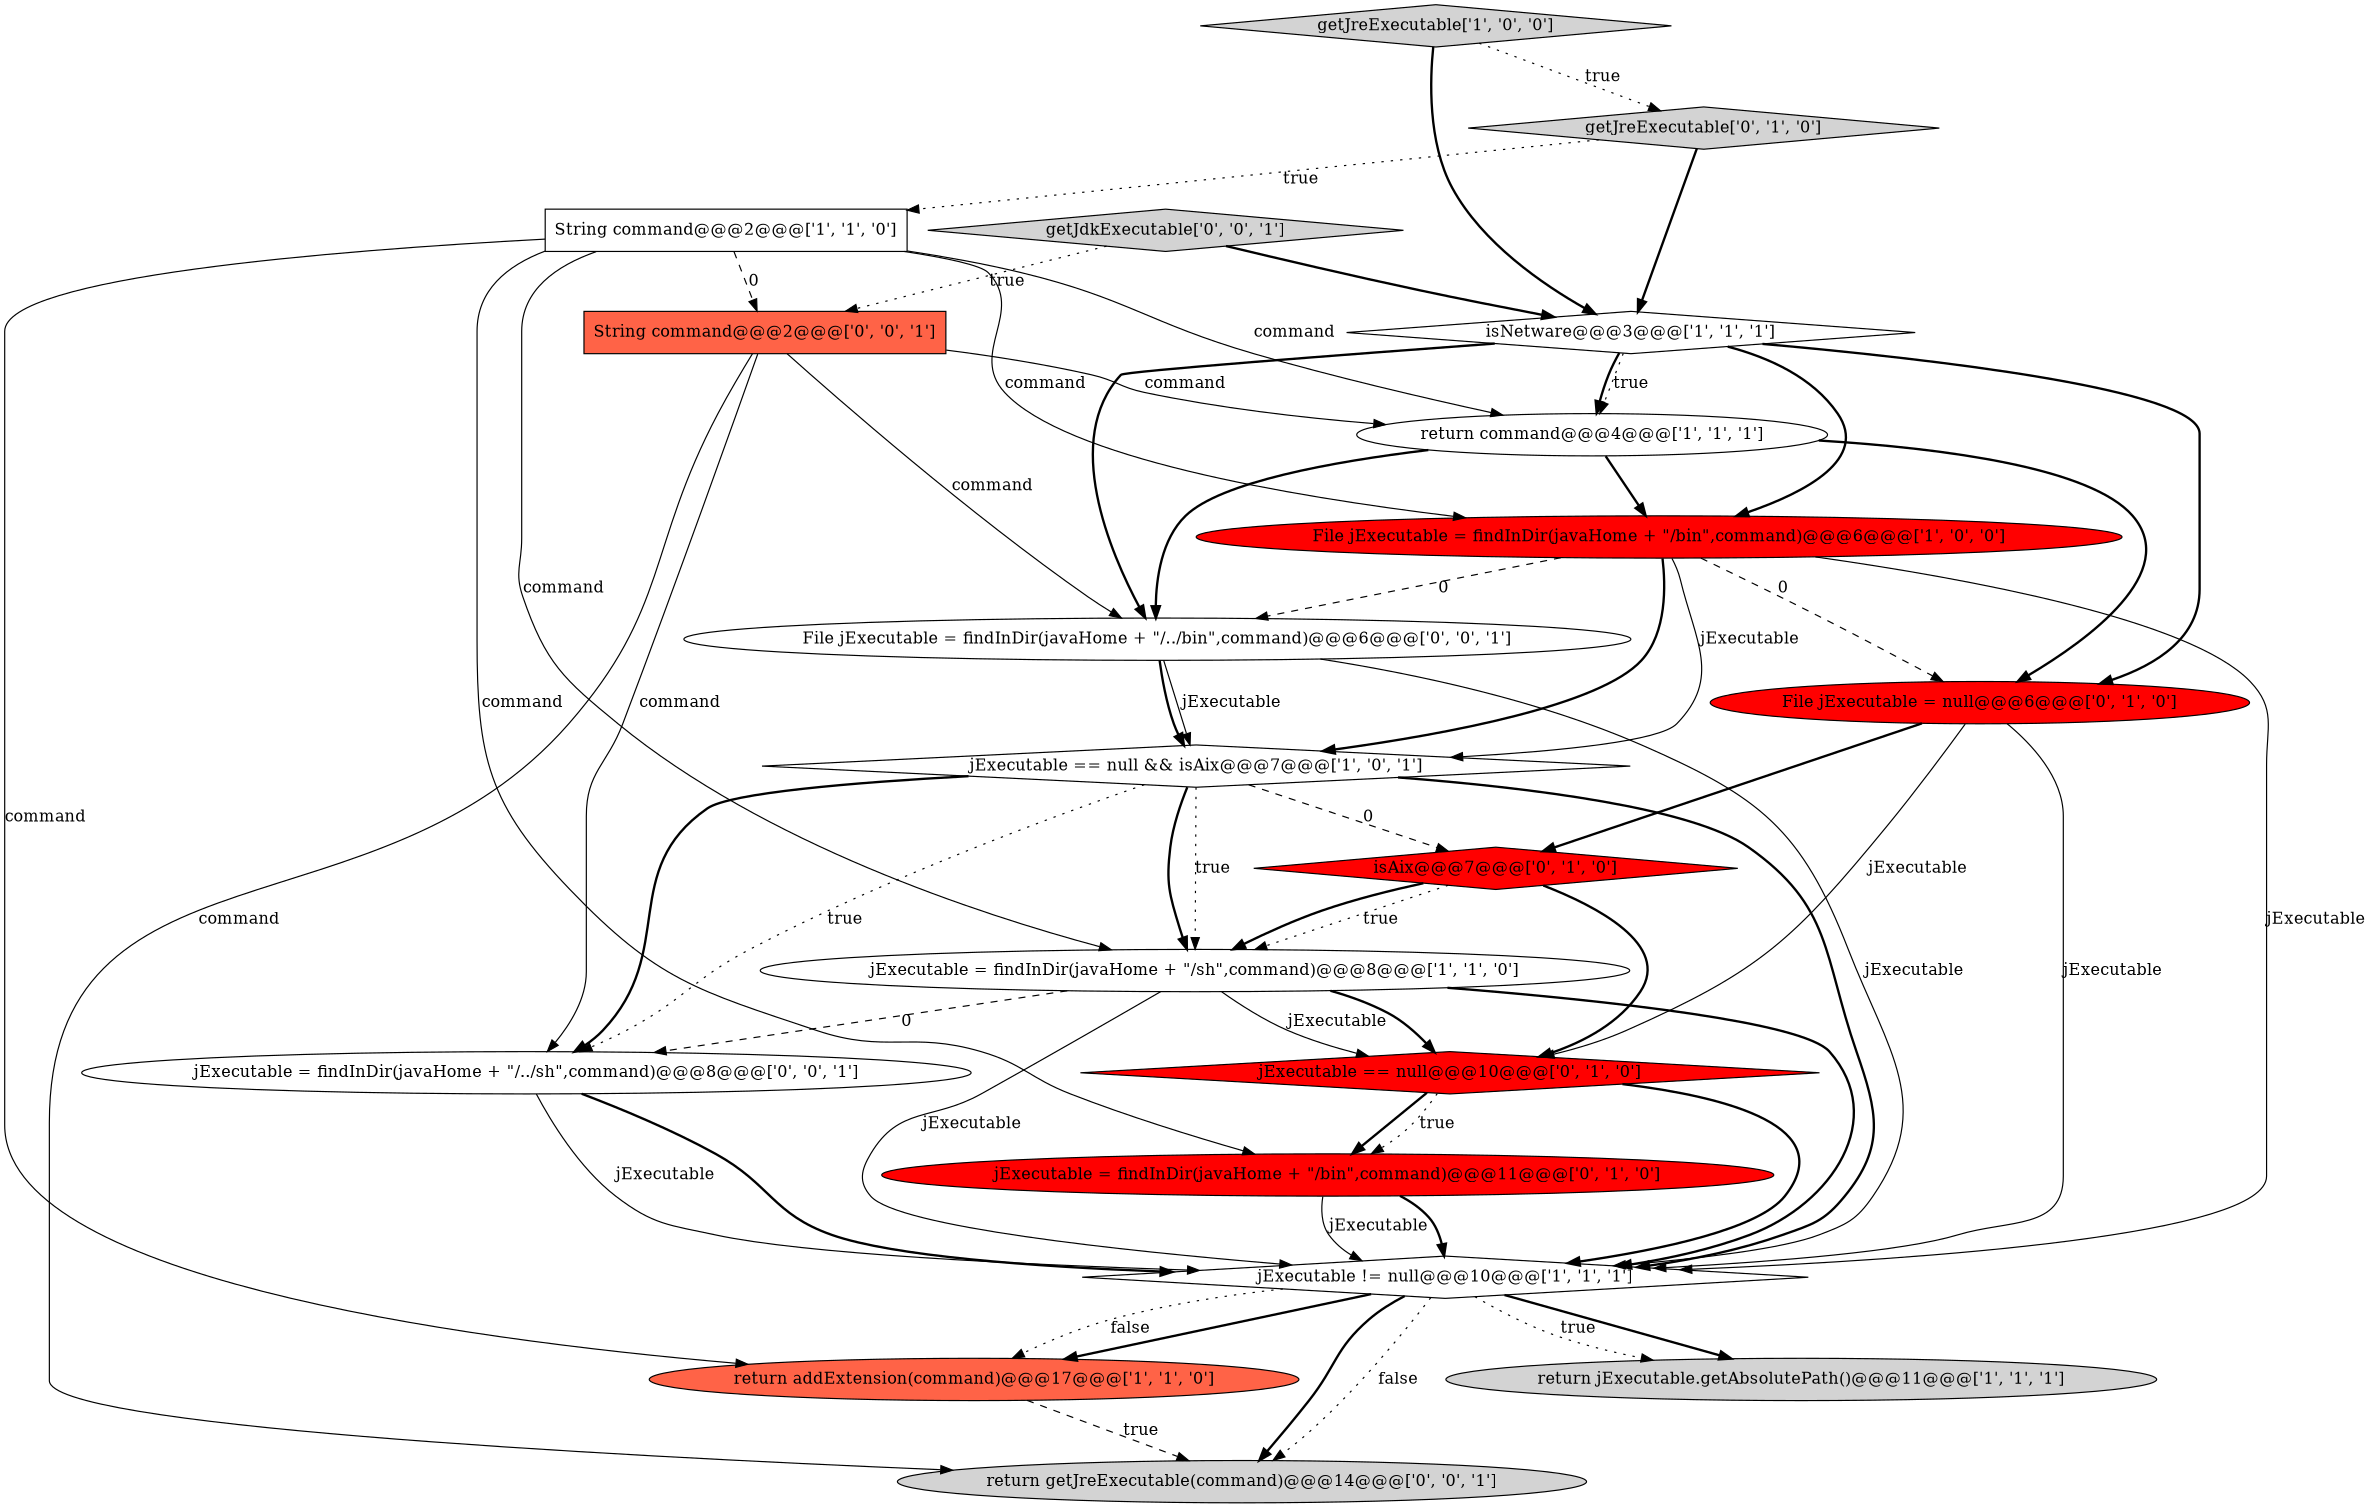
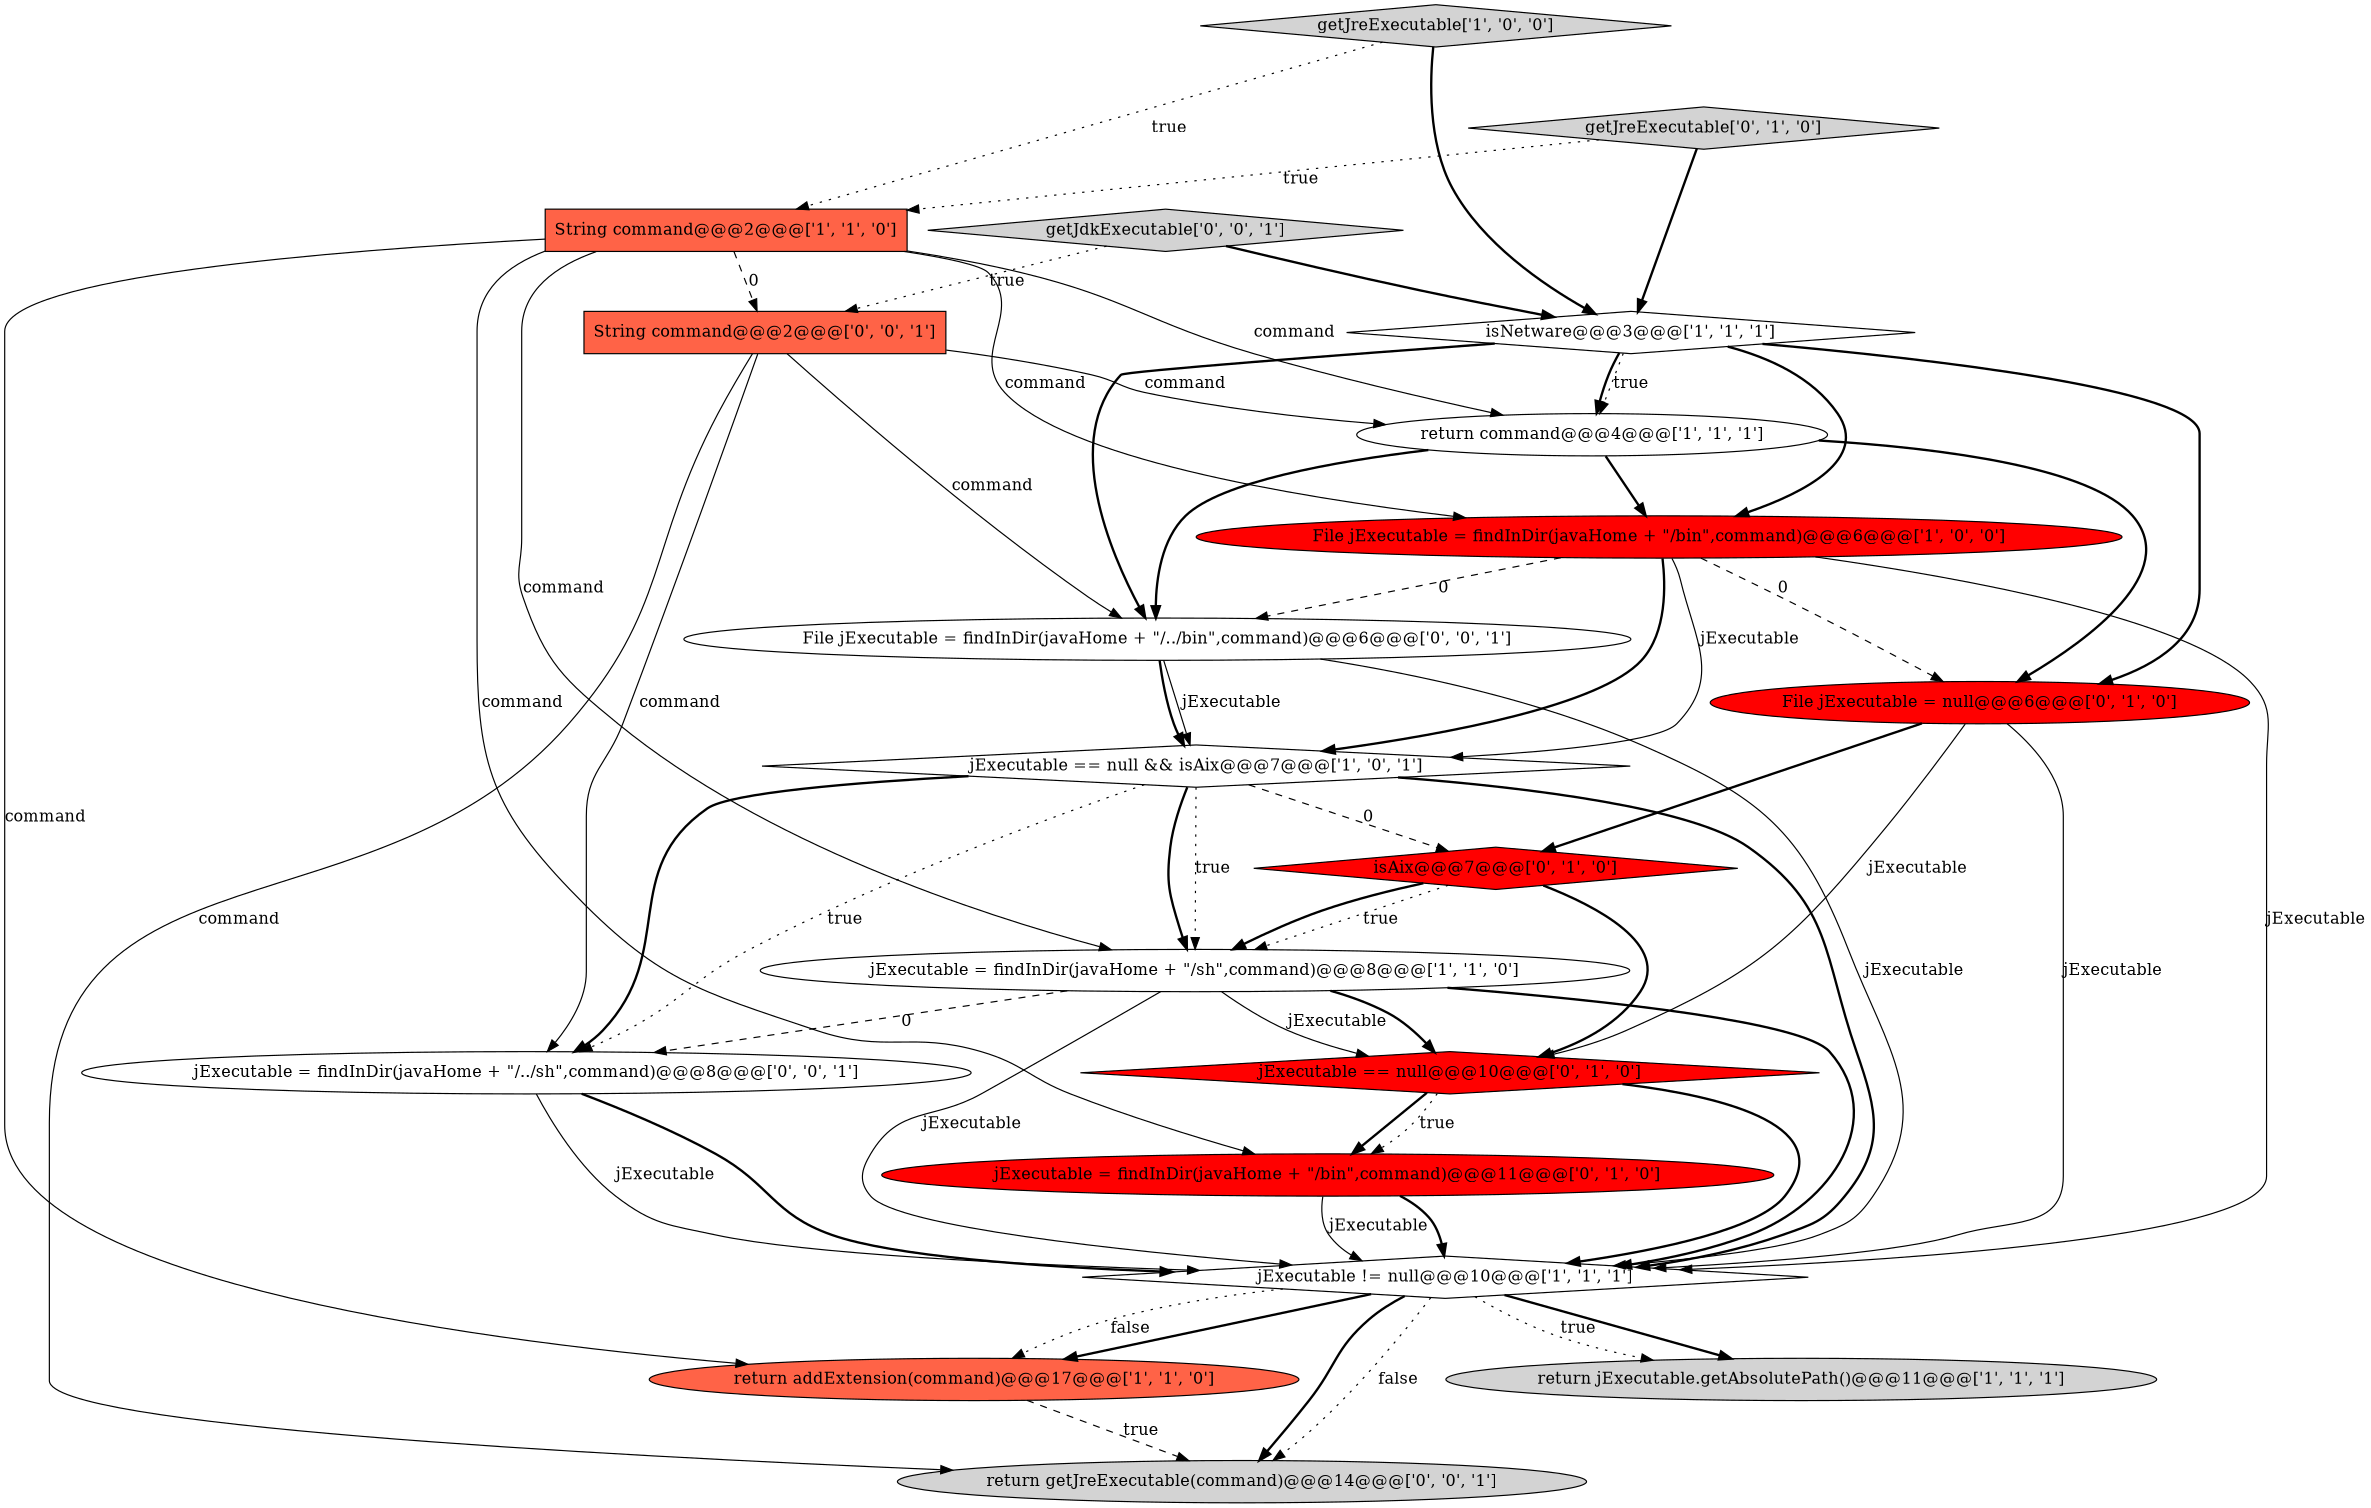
(1564, 75) -> (1095, 124)
(726, 230) -> (726, 230)
